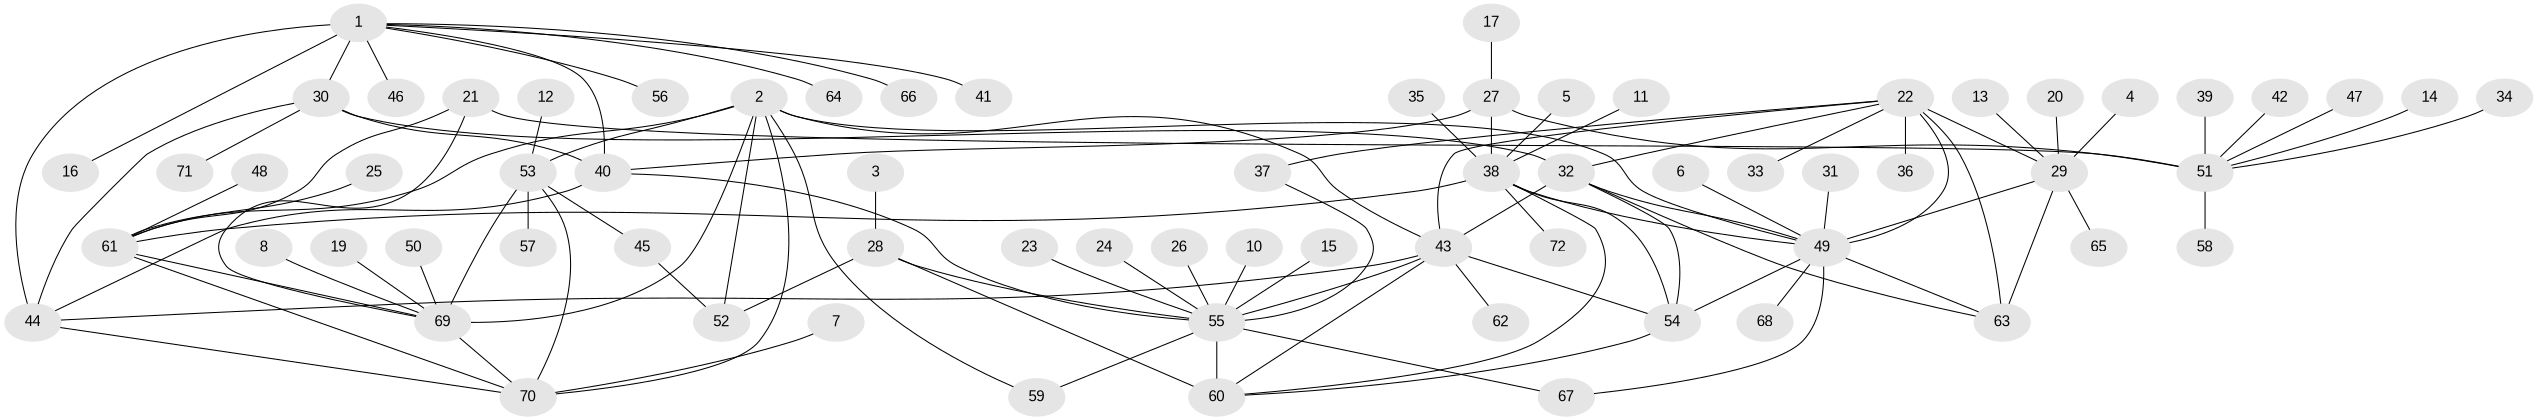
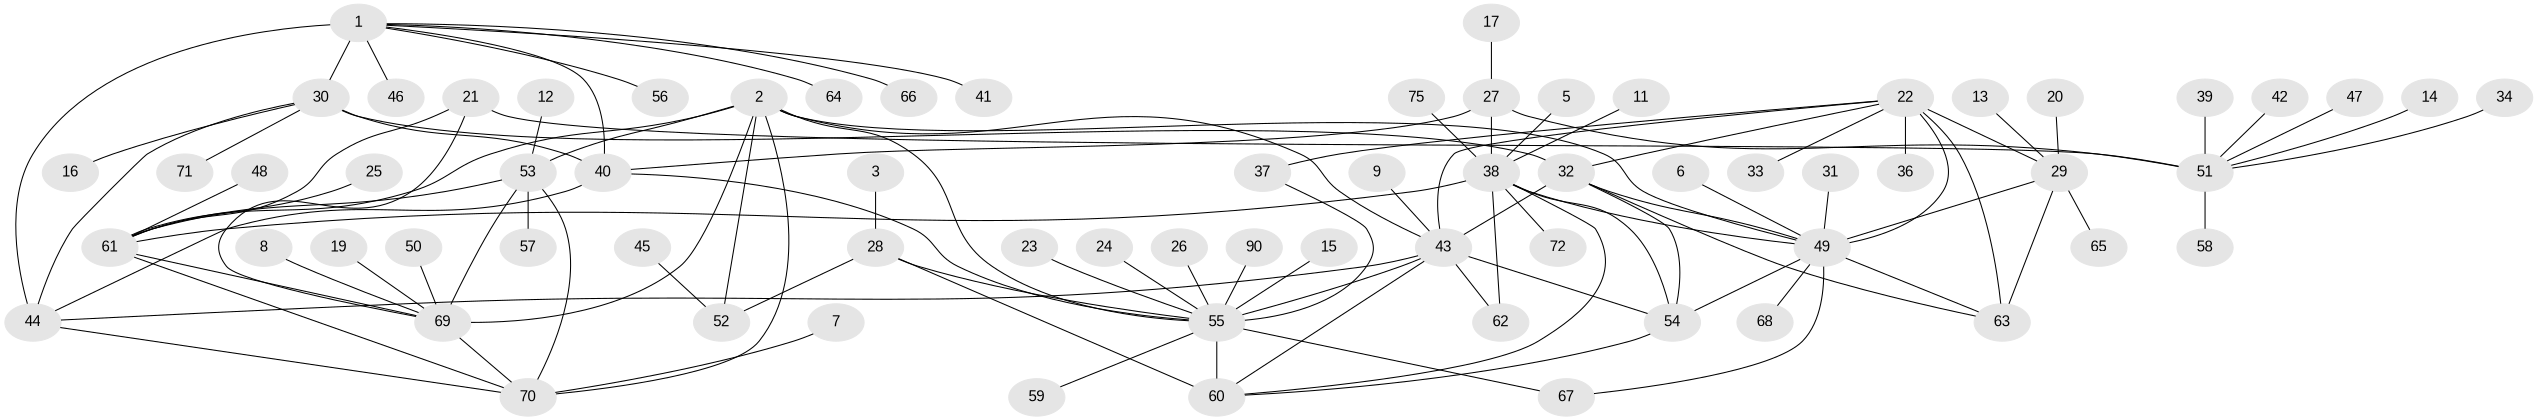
(214, 98) -> (158, 140)
(1417, 98) -> (1417, 98)
(2130, 98) -> none
none -> (1377, 173)
(578, 205) -> (316, 205)
(1254, 248) -> (1254, 248)
none -> (1496, 248)
(854, 284) -> (966, 240)
